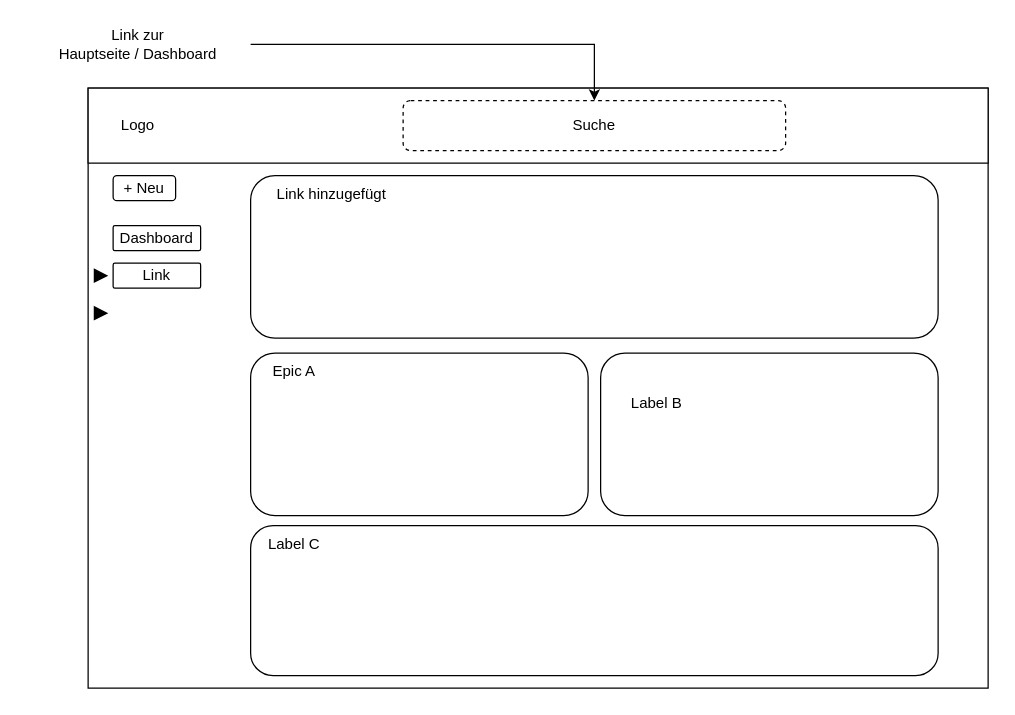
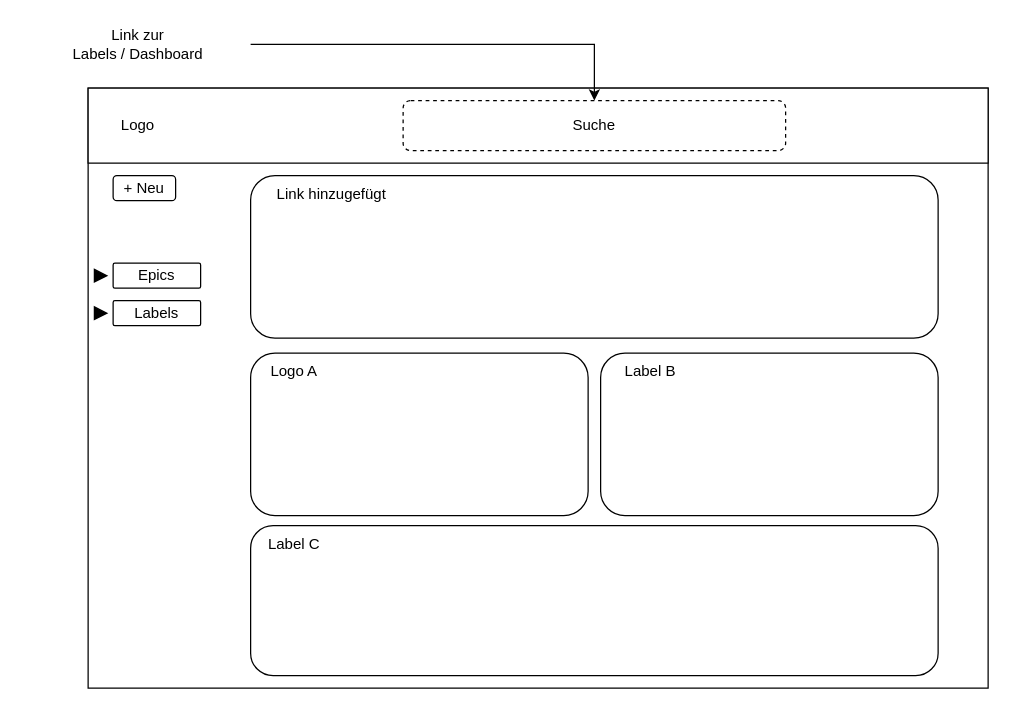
(138, 44) -> (138, 44)
(157, 238) -> none
(157, 276) -> (157, 276)
none -> (157, 313)
(294, 372) -> (294, 372)
(657, 403) -> (651, 372)
